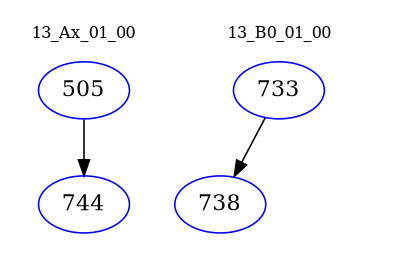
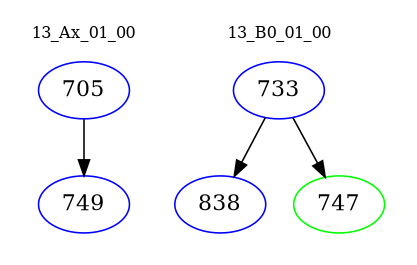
(84, 90) -> (84, 90)
(84, 204) -> (84, 204)
(220, 204) -> (220, 204)
none -> (339, 204)
